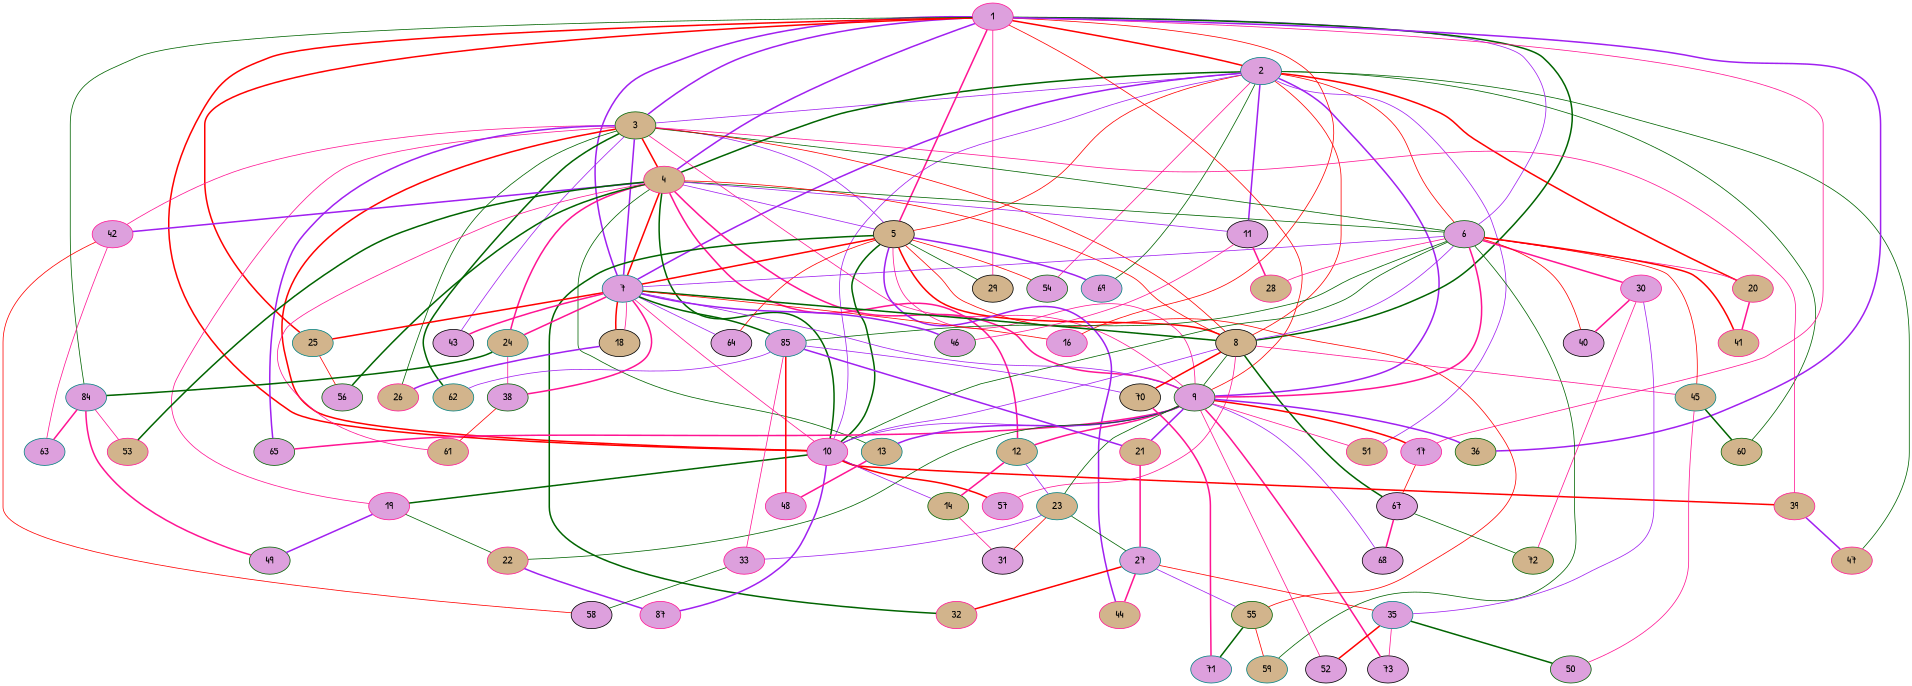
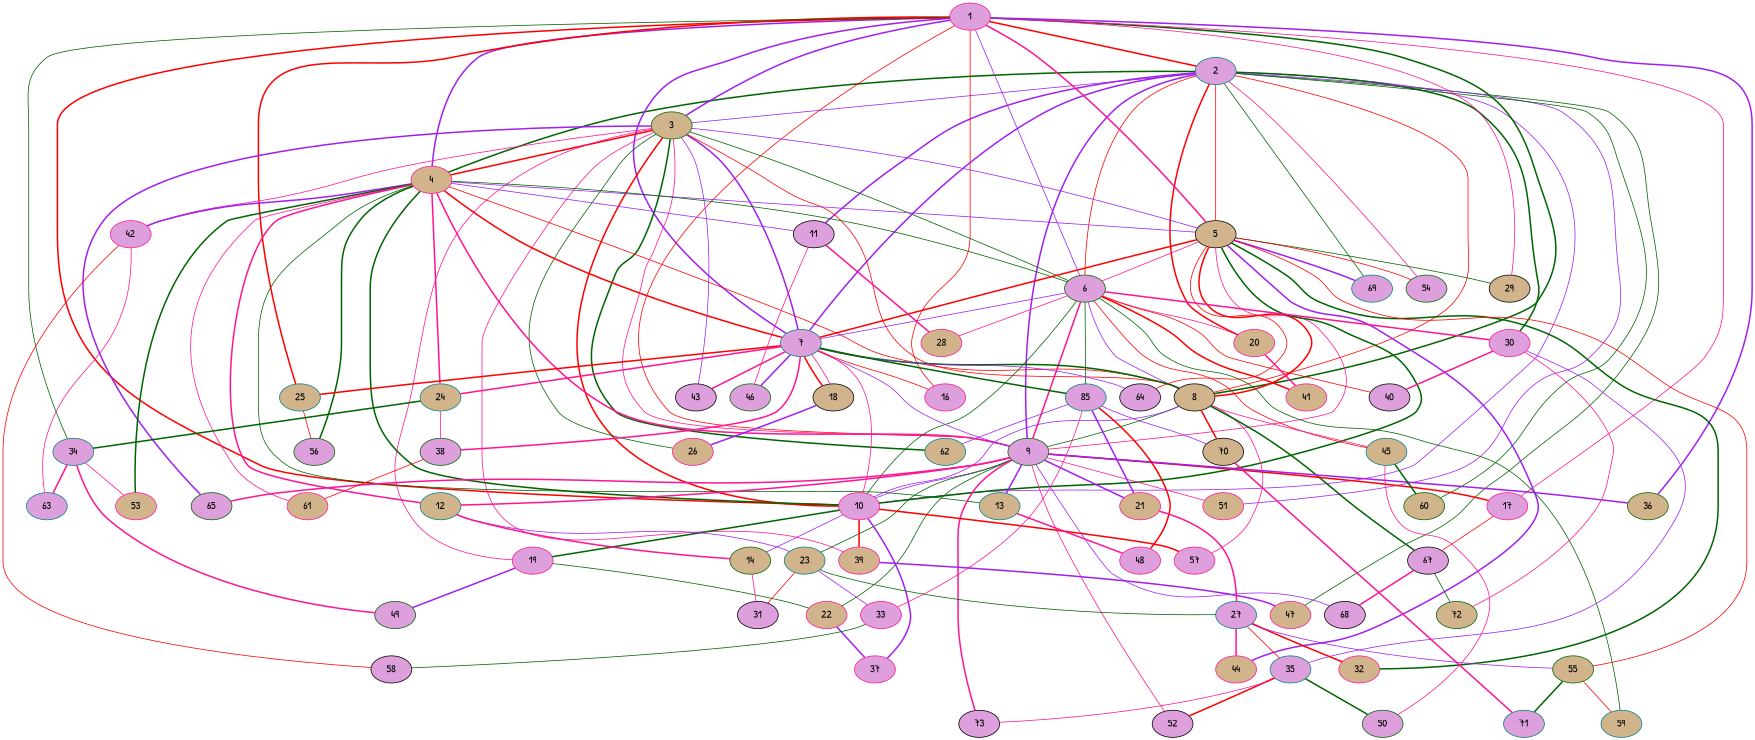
none -> (1502, 135)
none -> (1150, 261)
(86, 397) -> (73, 452)
(660, 615) -> (875, 669)
